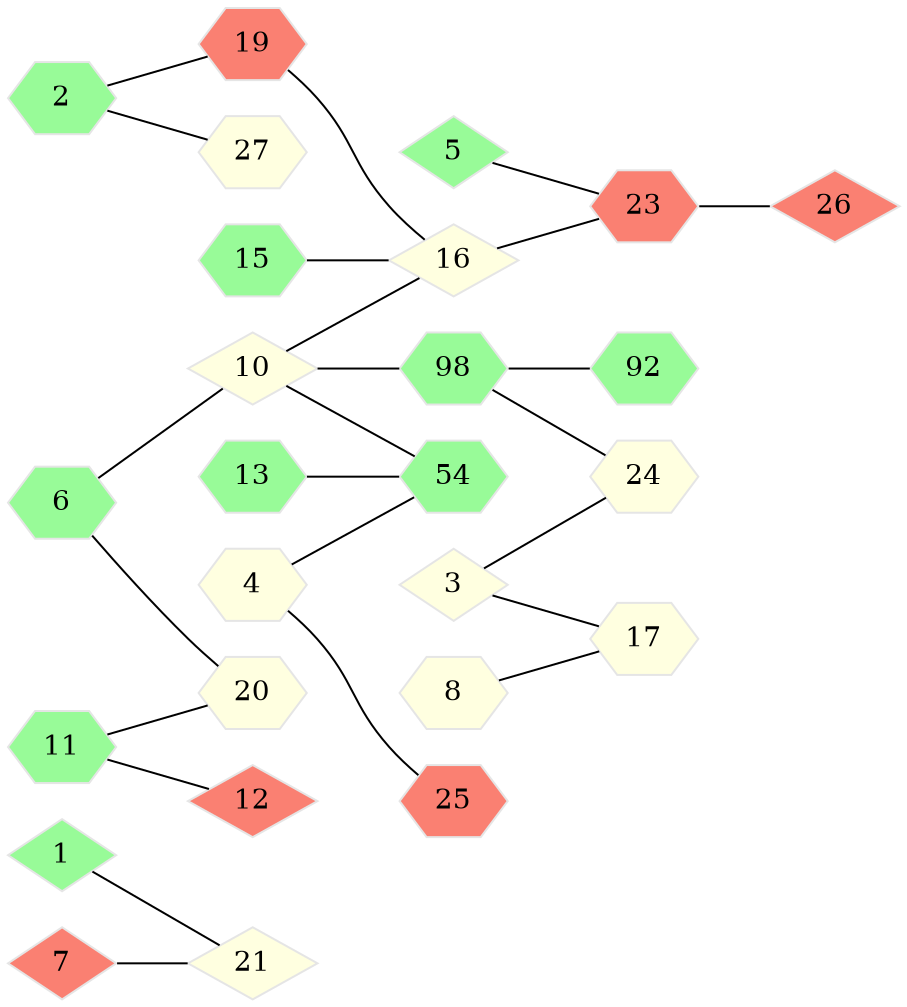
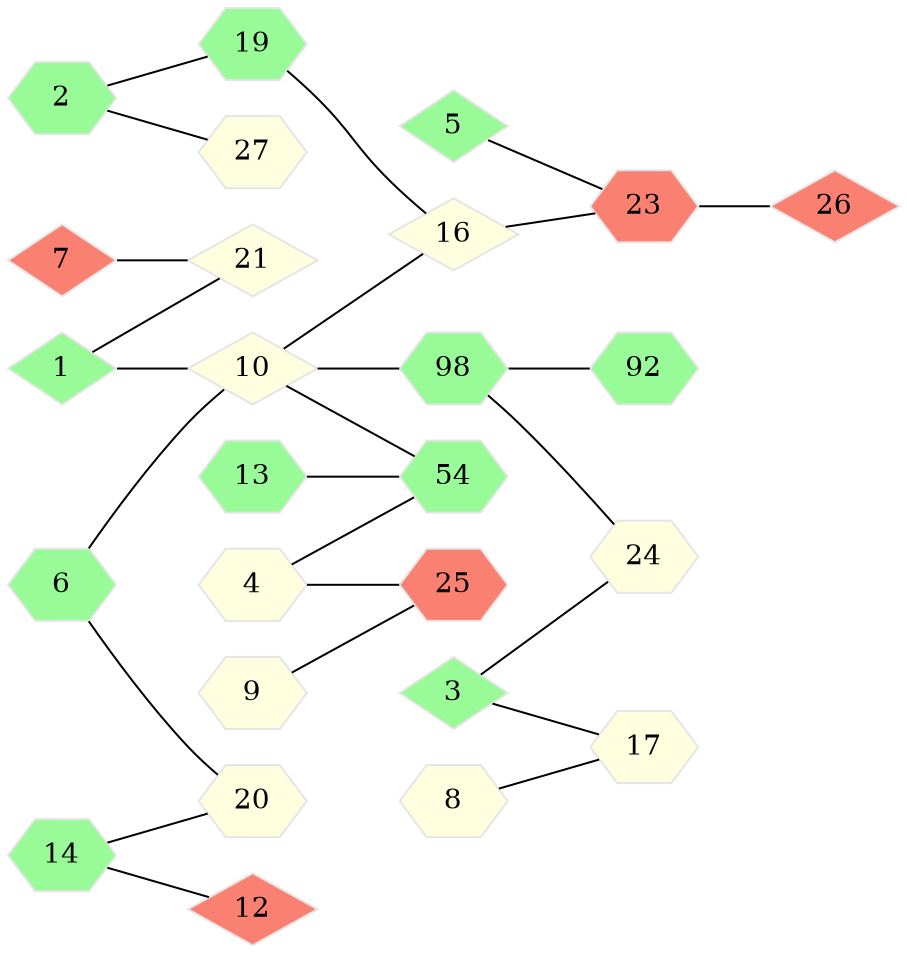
(253, 44) -> (253, 44)
(253, 260) -> none
none -> (152, 369)
(454, 585) -> (454, 693)
none -> (253, 693)
(62, 747) -> (62, 855)
